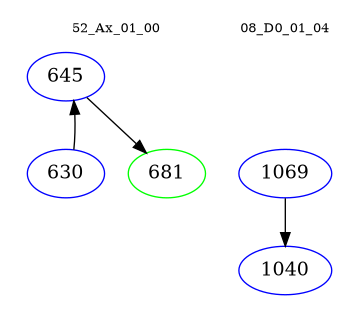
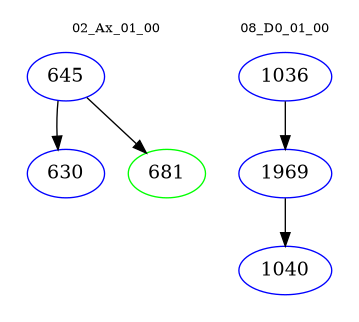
(116, 29) -> (116, 29)
(285, 29) -> (285, 29)
none -> (285, 77)
(75, 132) -> (57, 118)
(285, 174) -> (285, 174)
